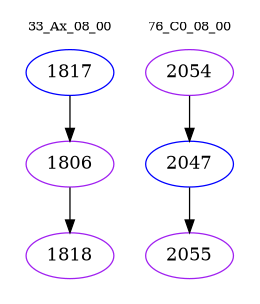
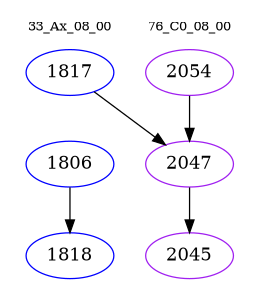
(70, 112) -> (117, 109)
(70, 164) -> (70, 164)
(190, 164) -> (190, 164)
(70, 256) -> (70, 256)
(190, 256) -> (190, 256)
